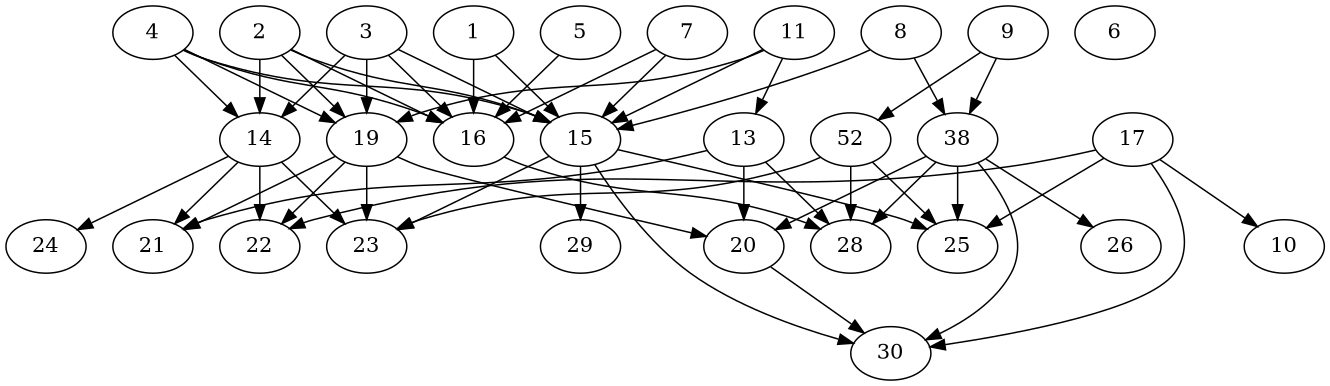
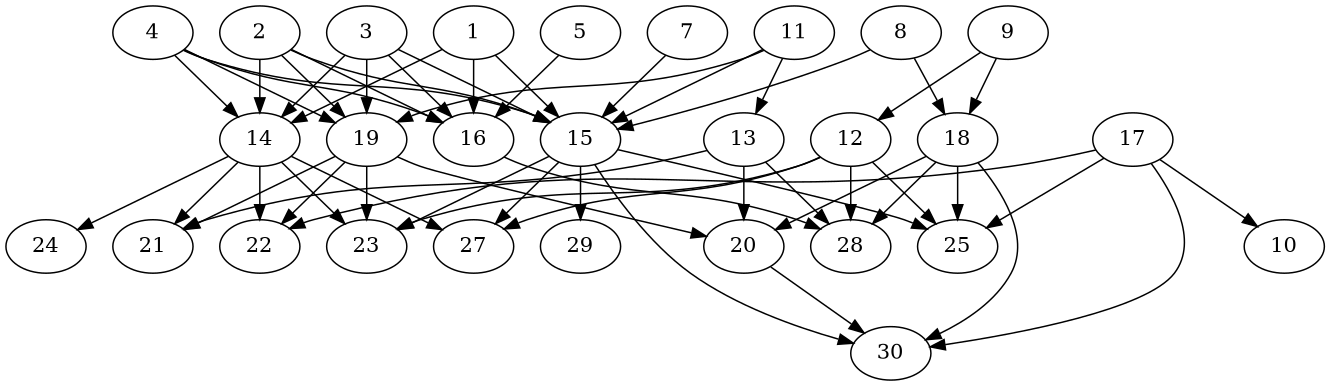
(1115, 33) -> none
(605, 74) -> none
none -> (374, 83)
(851, 140) -> (851, 140)
(958, 140) -> (958, 140)
none -> (474, 246)
(1121, 246) -> none
